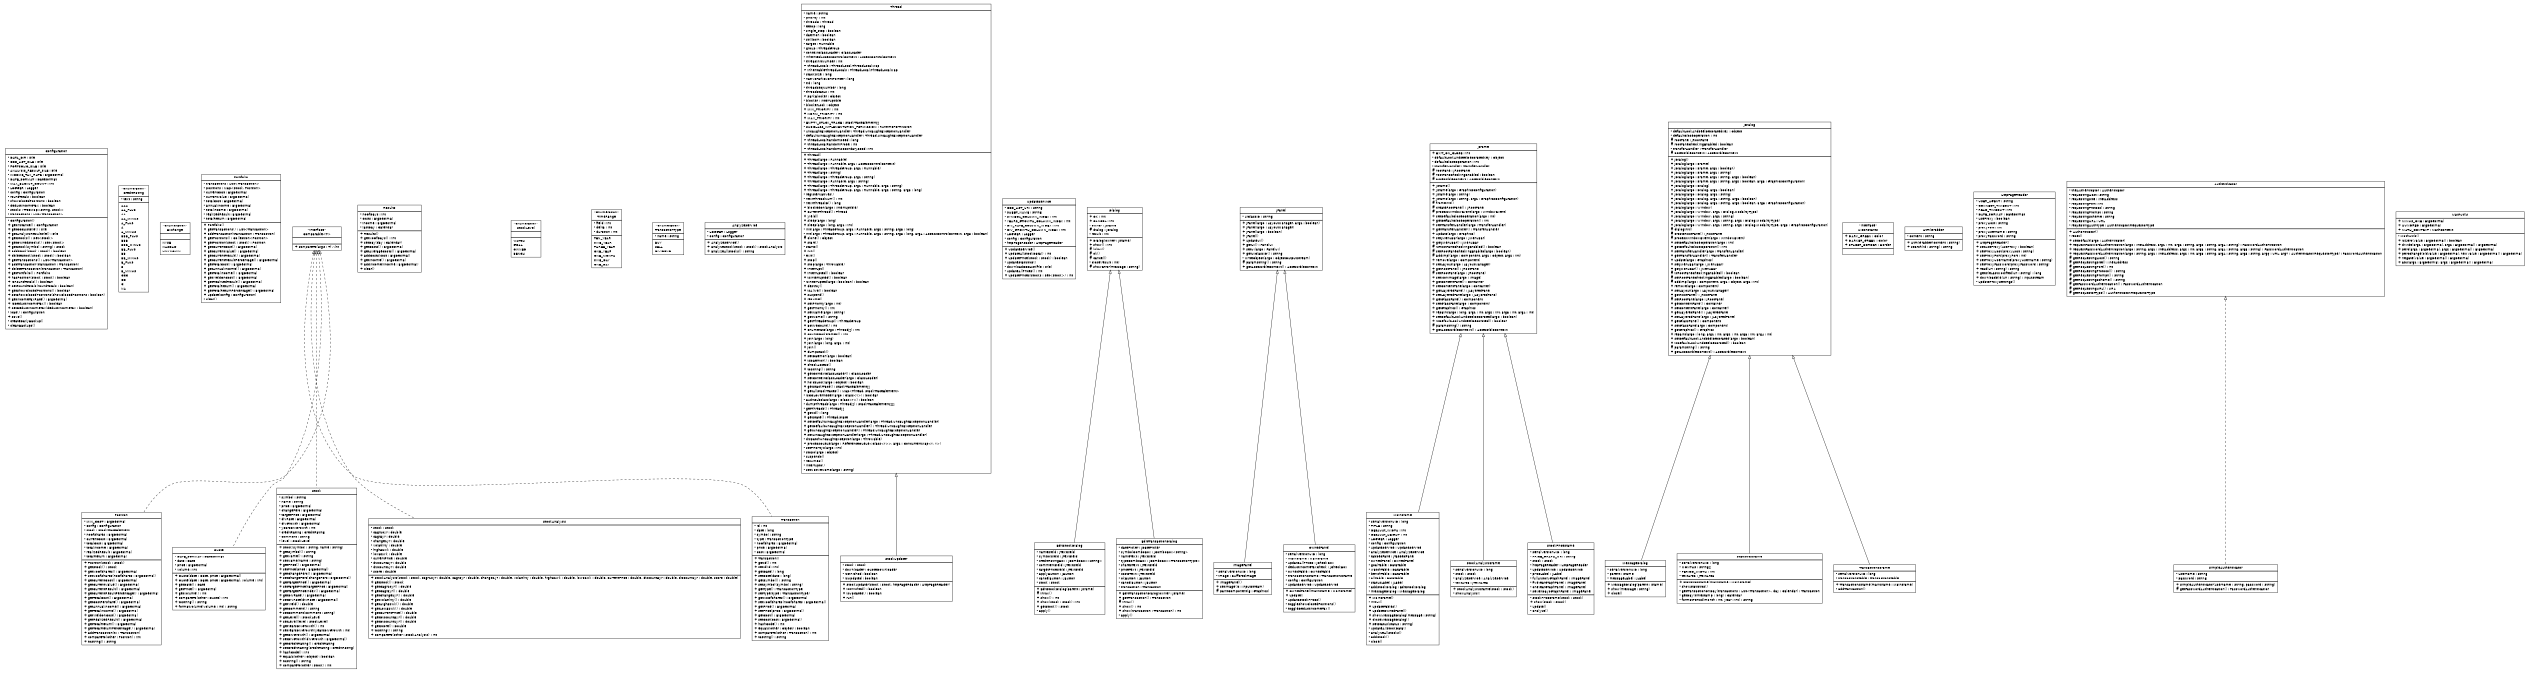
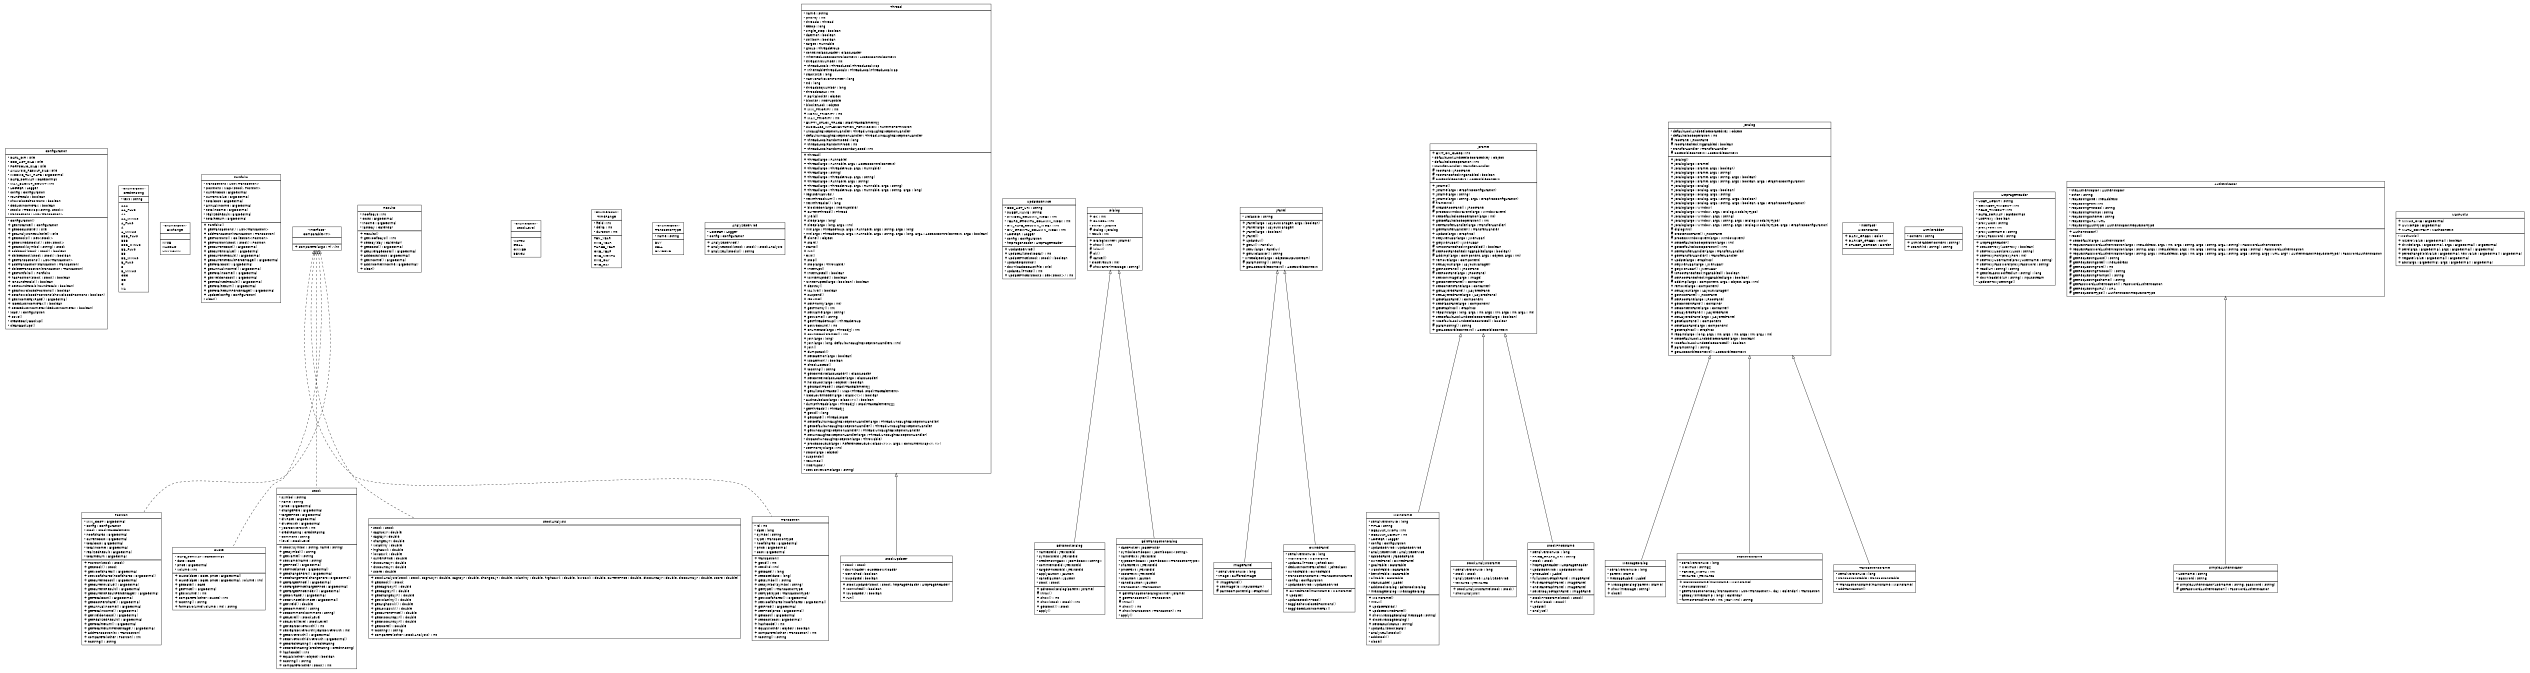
(2089, 195) -> (2081, 195)
(827, 343) -> (853, 343)
(2226, 432) -> (2226, 432)
